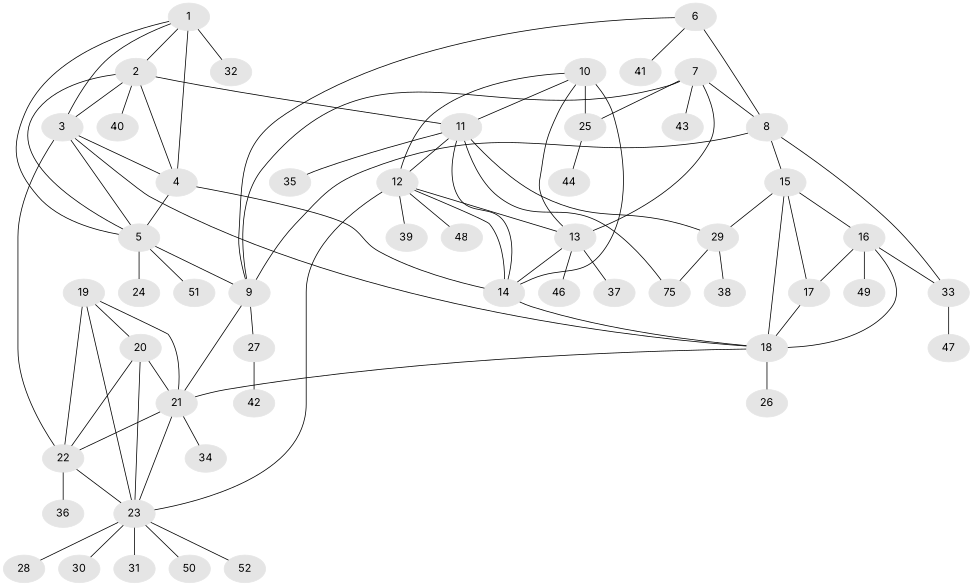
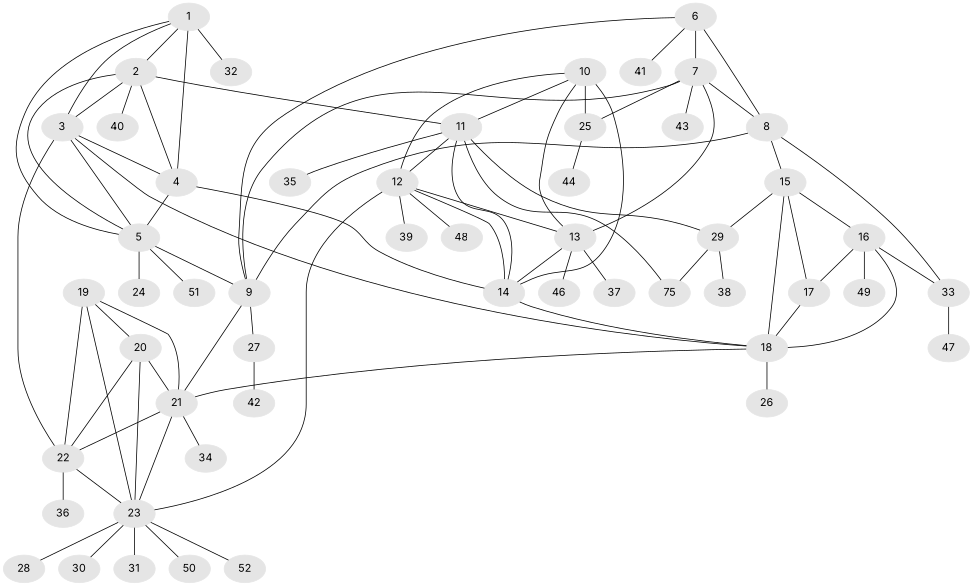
none -> (696, 45)
